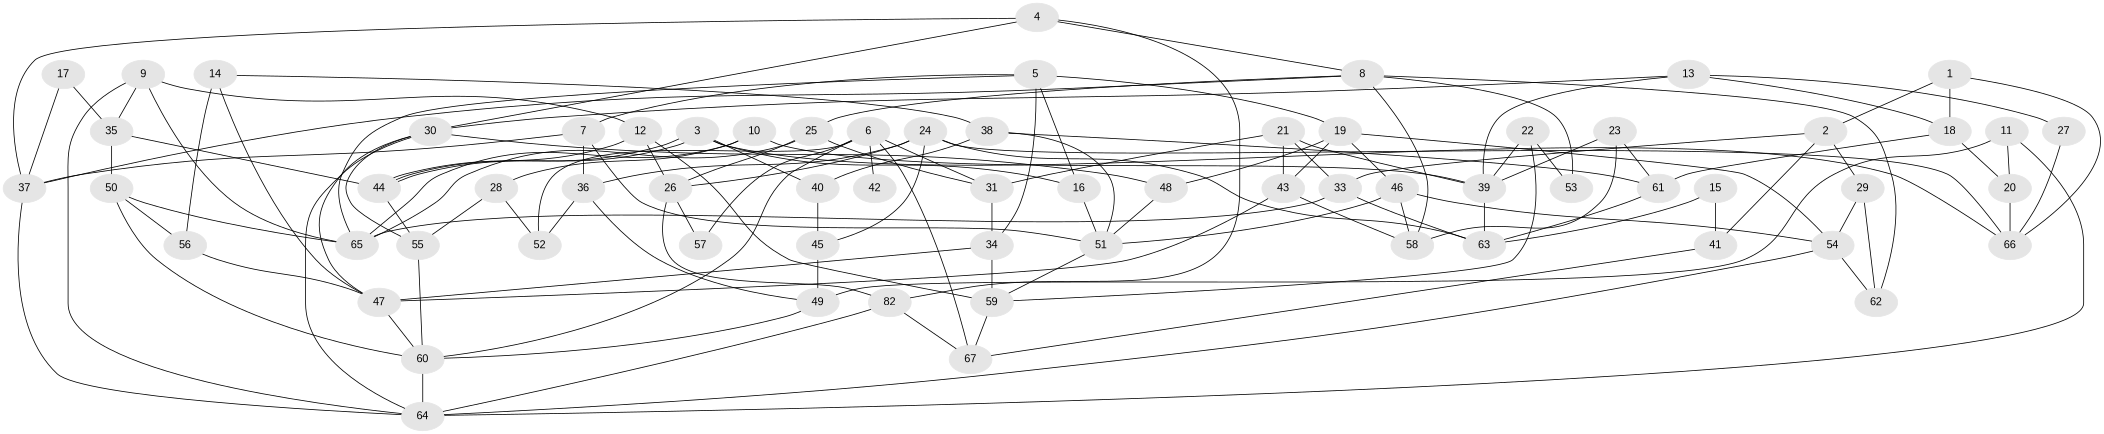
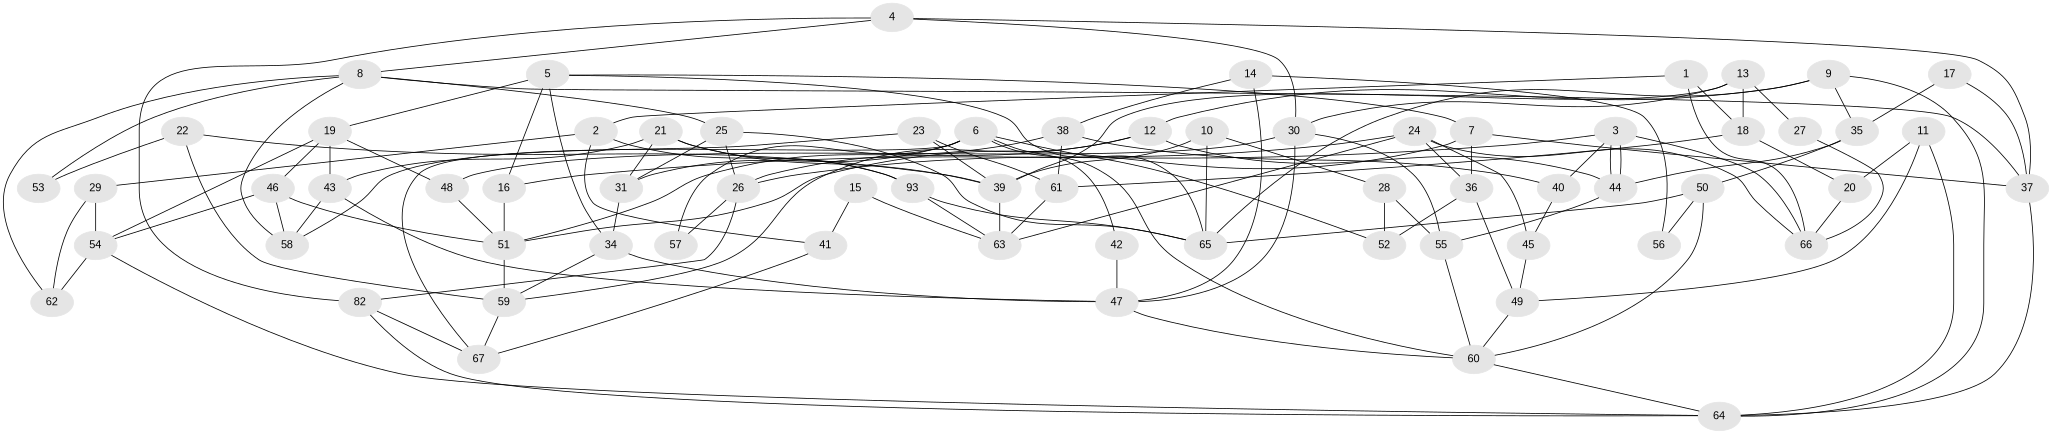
(1340, 188) -> (913, 188)
(306, 269) -> none
(282, 274) -> (1117, 274)
